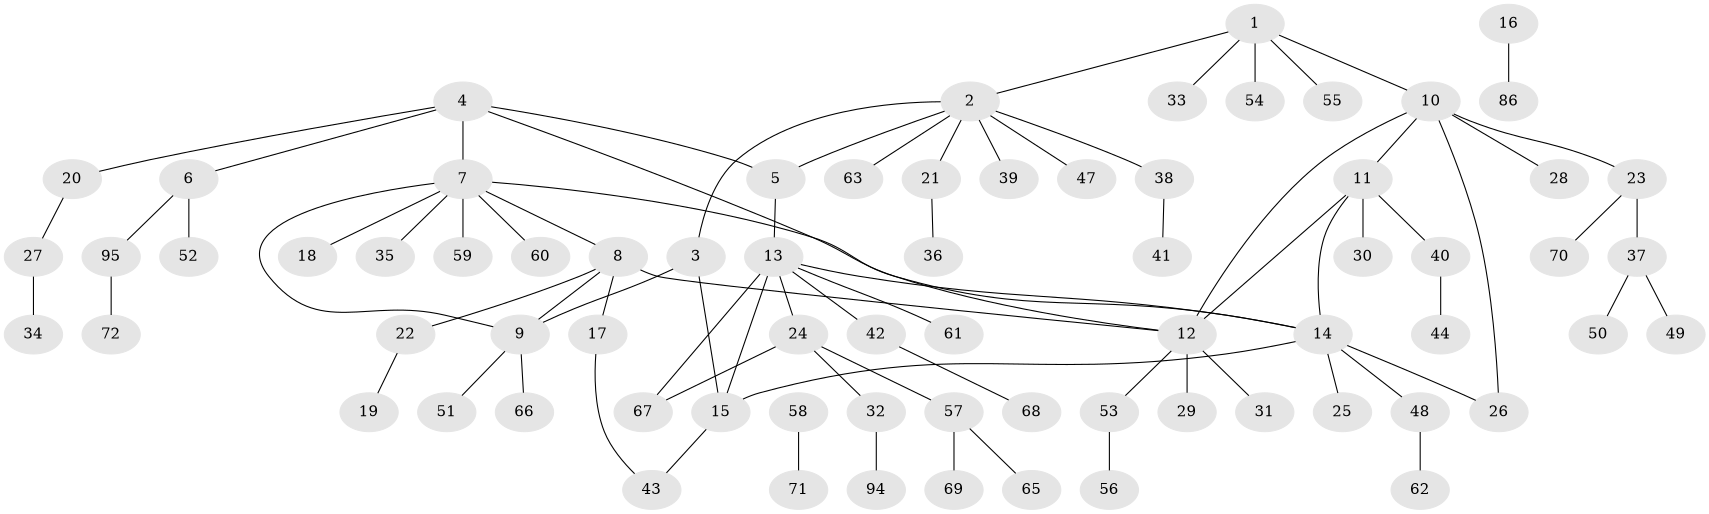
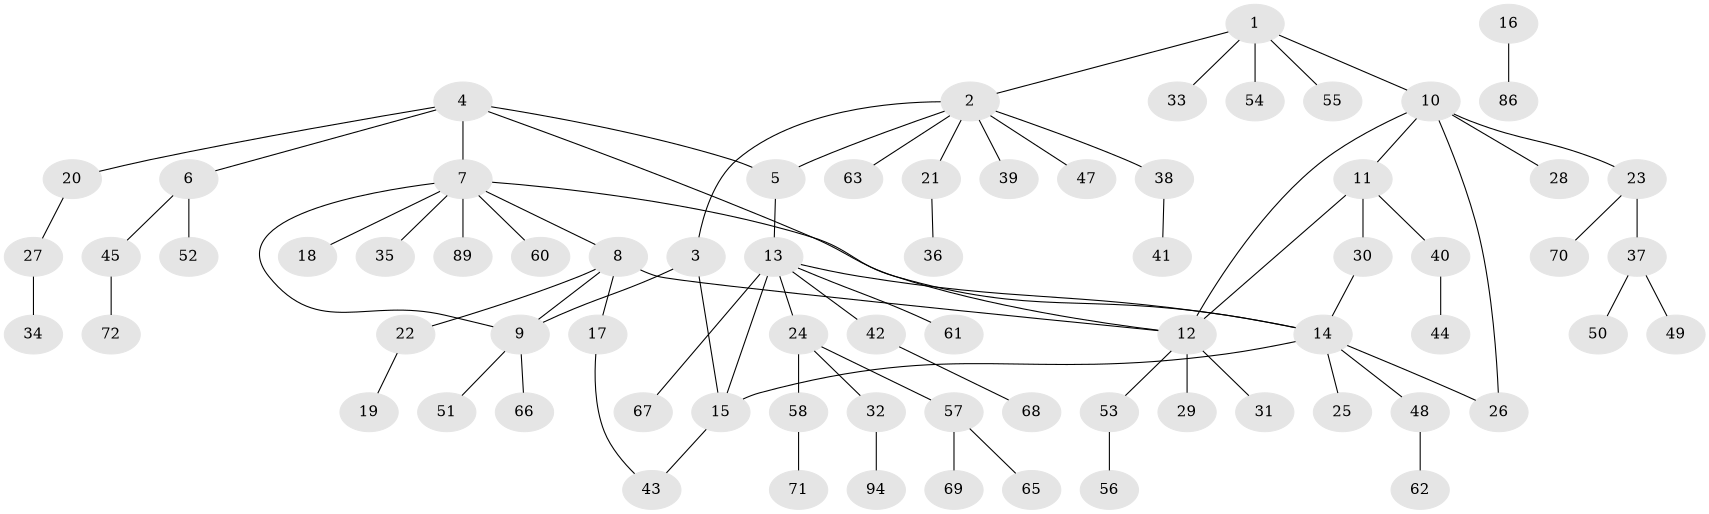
(1321, 252) -> (1343, 296)
(111, 257) -> (111, 257)
(463, 257) -> (463, 257)
(724, 372) -> (799, 373)
